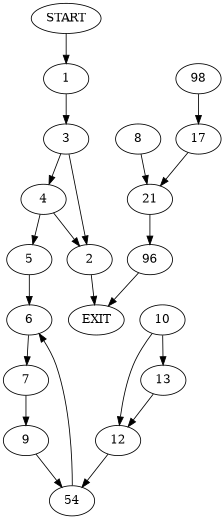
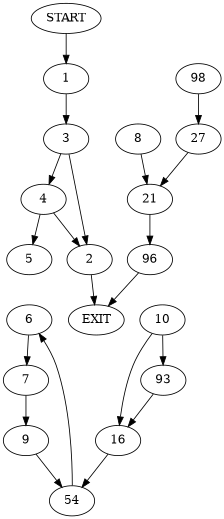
(198, 139) -> (198, 139)
(29, 286) -> none
(163, 380) -> (163, 380)
(118, 441) -> (118, 441)
